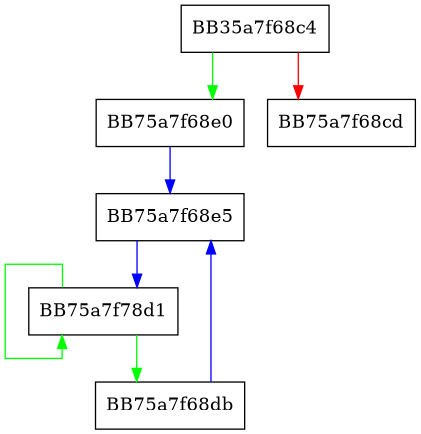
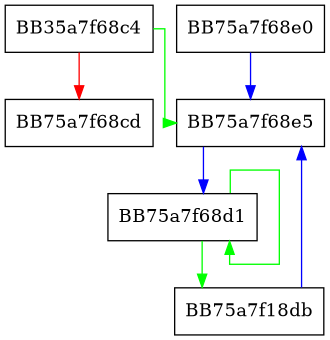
(213, 69) -> (165, 71)
(103, 311) -> (183, 217)
(170, 406) -> (249, 311)
